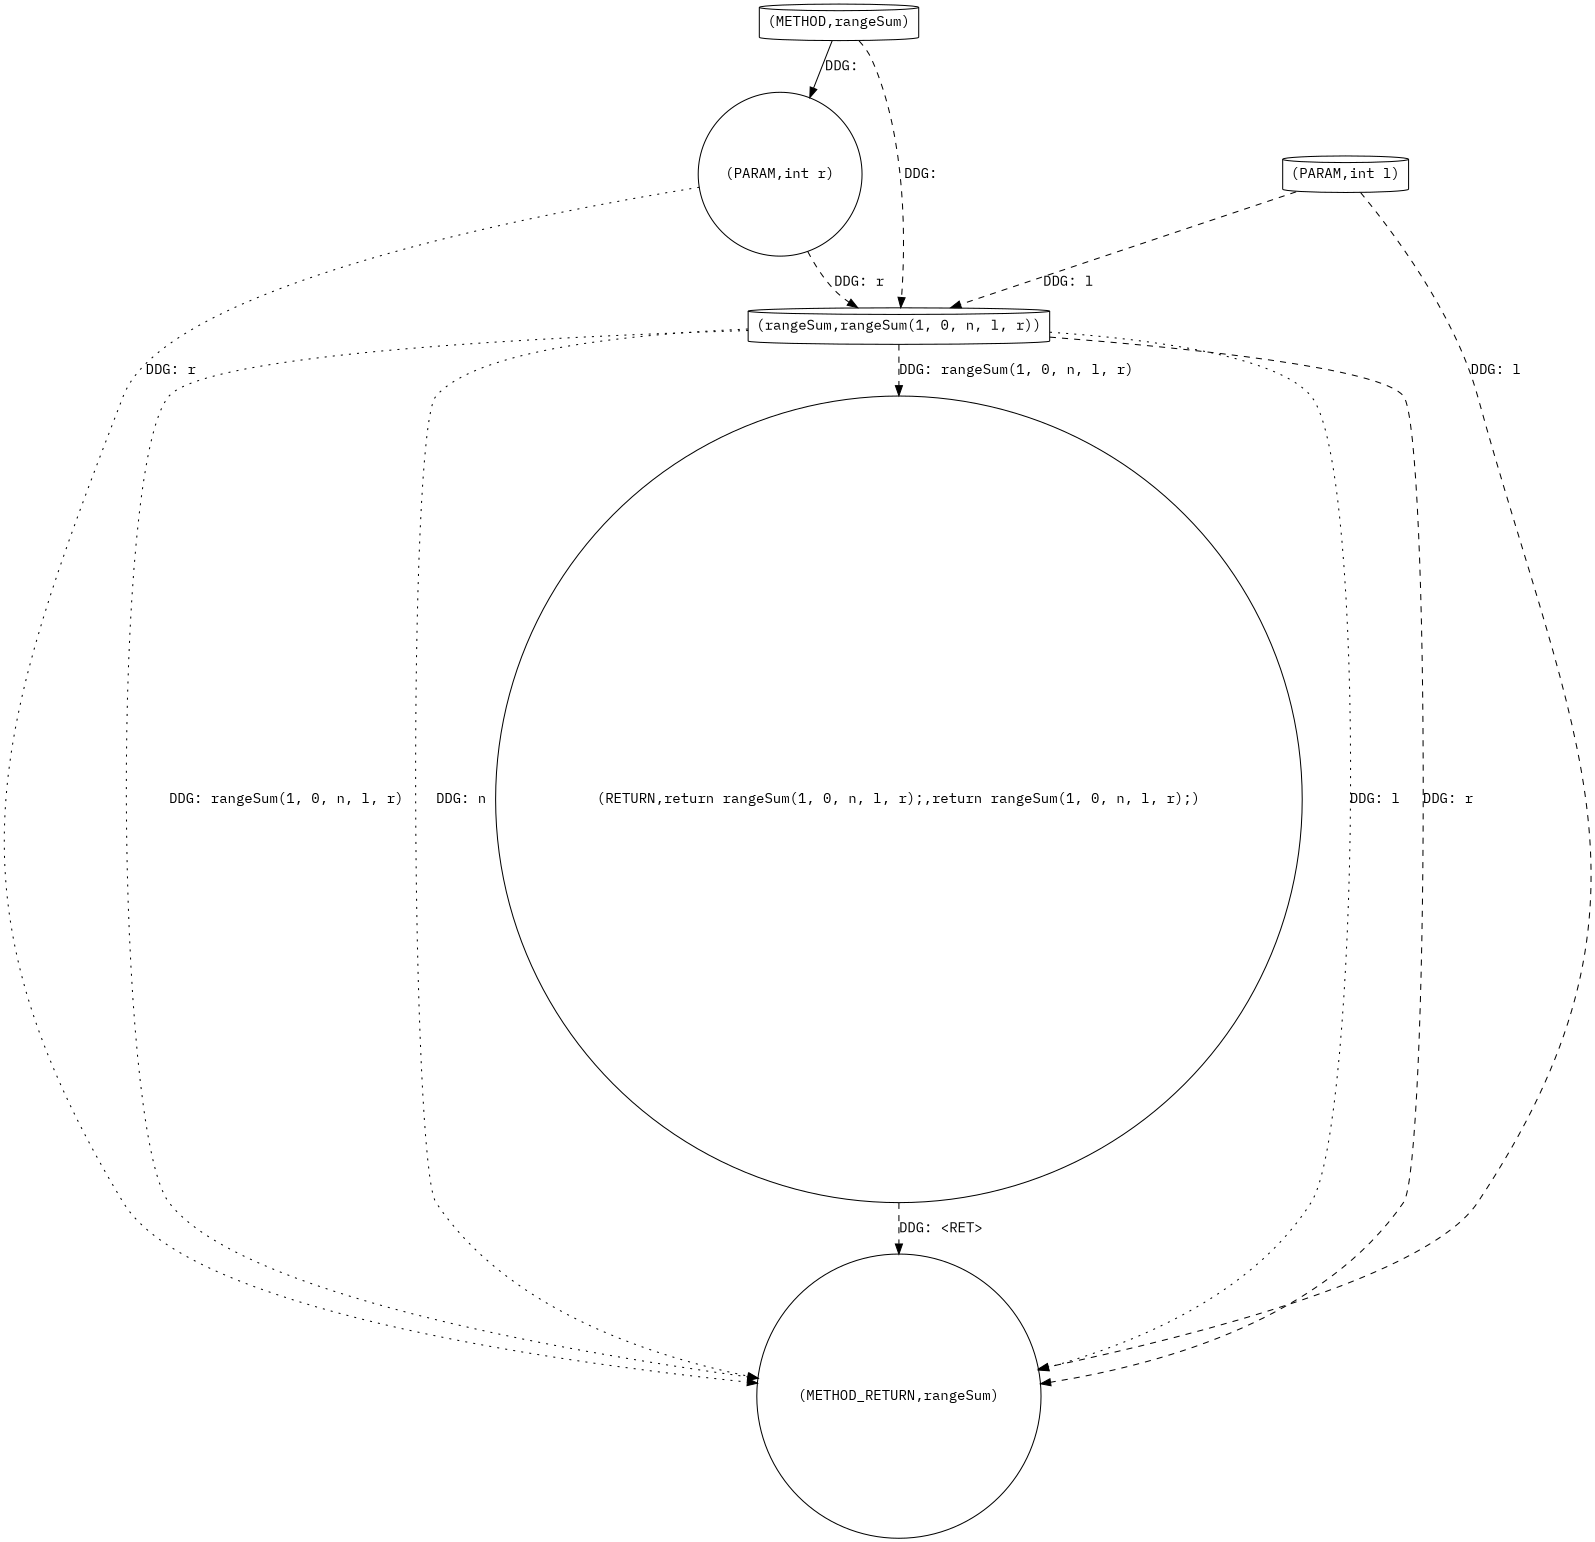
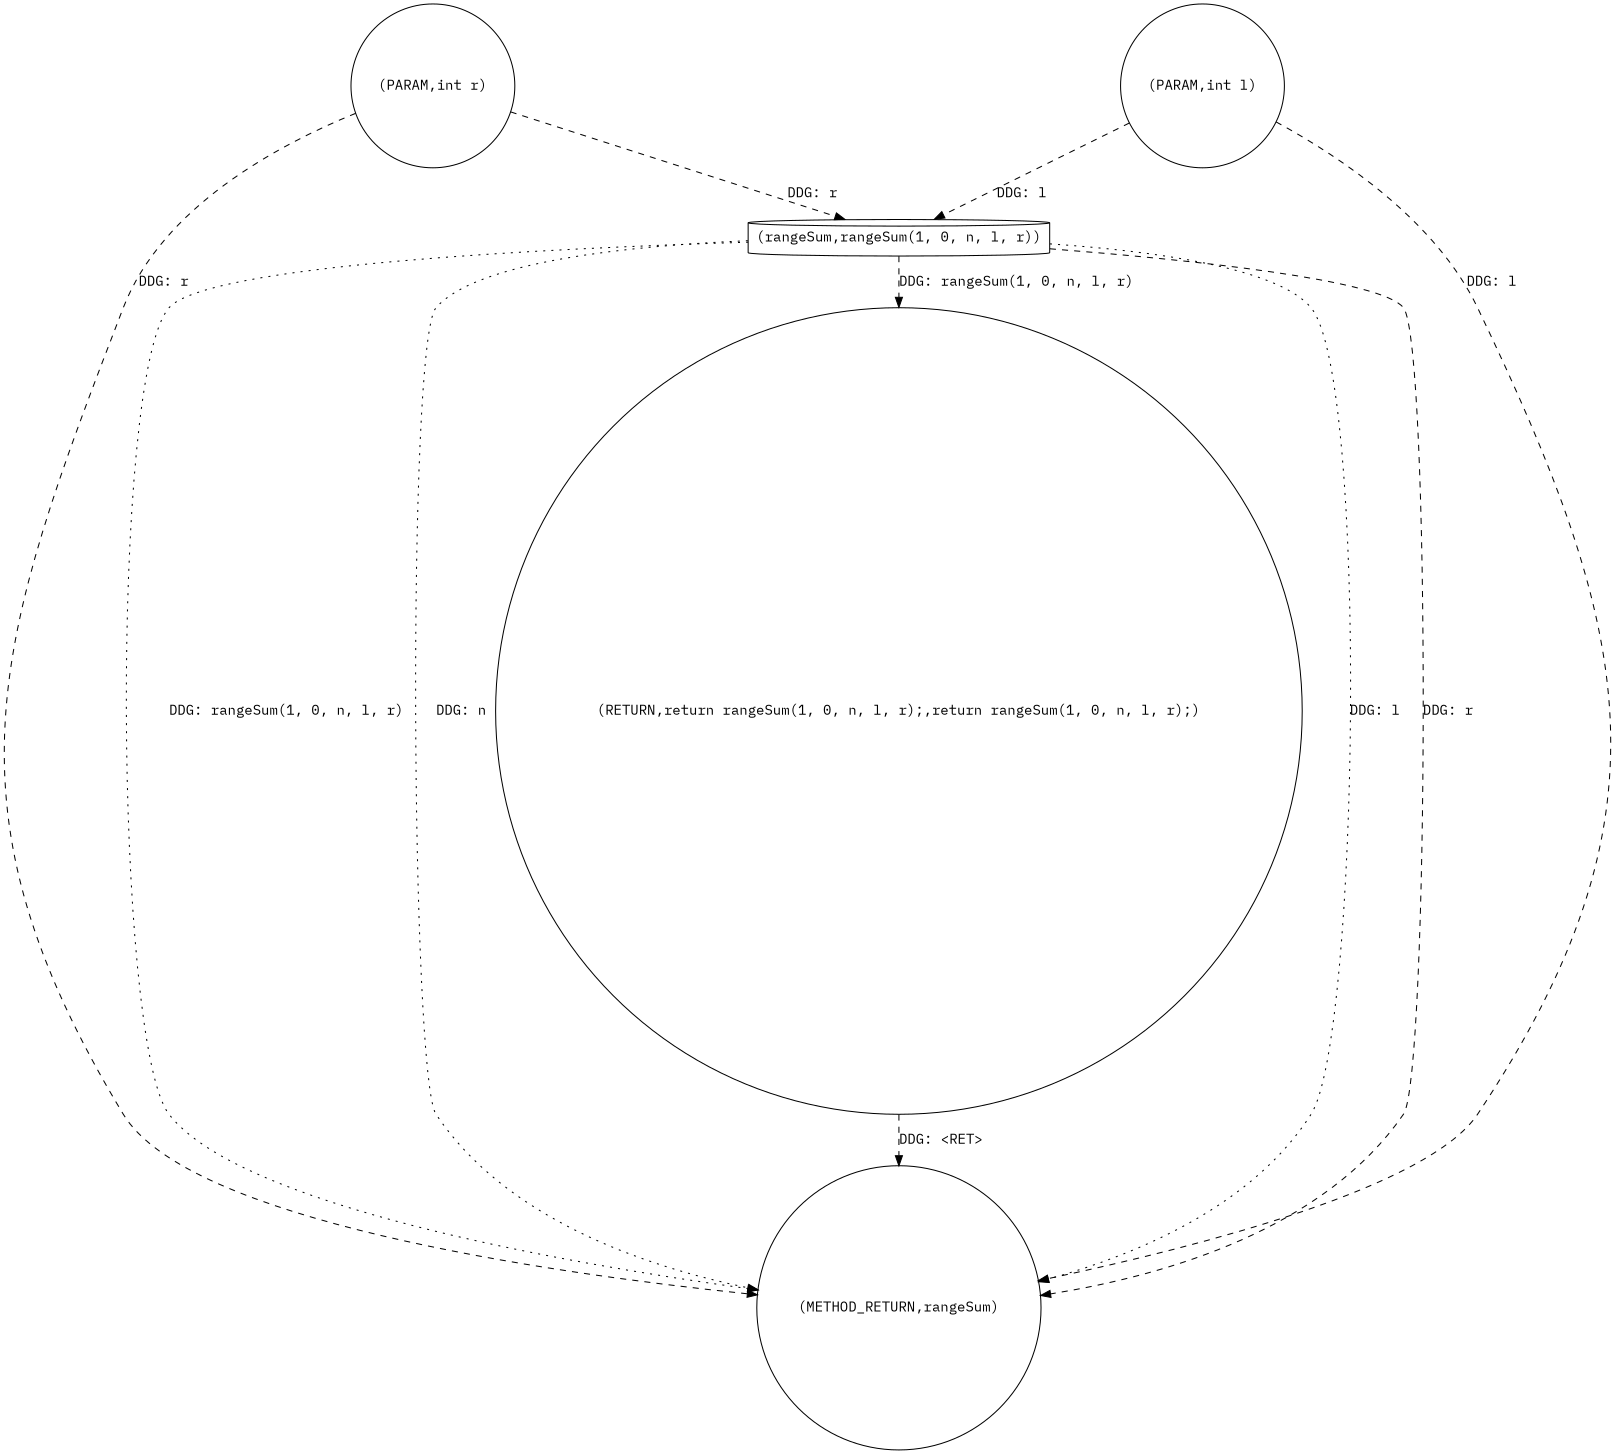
(839, 22) -> none
(1346, 174) -> (1202, 86)
(5, 820) -> (23, 887)
